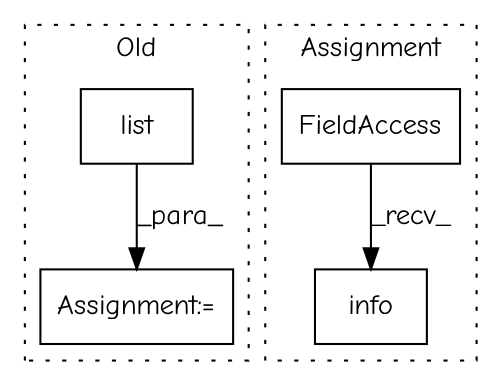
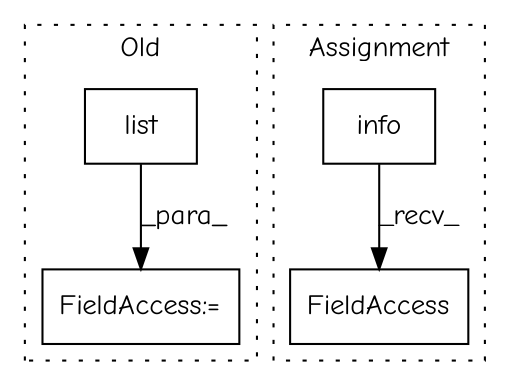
(371, 206) -> (379, 206)
(137, 307) -> (141, 307)
